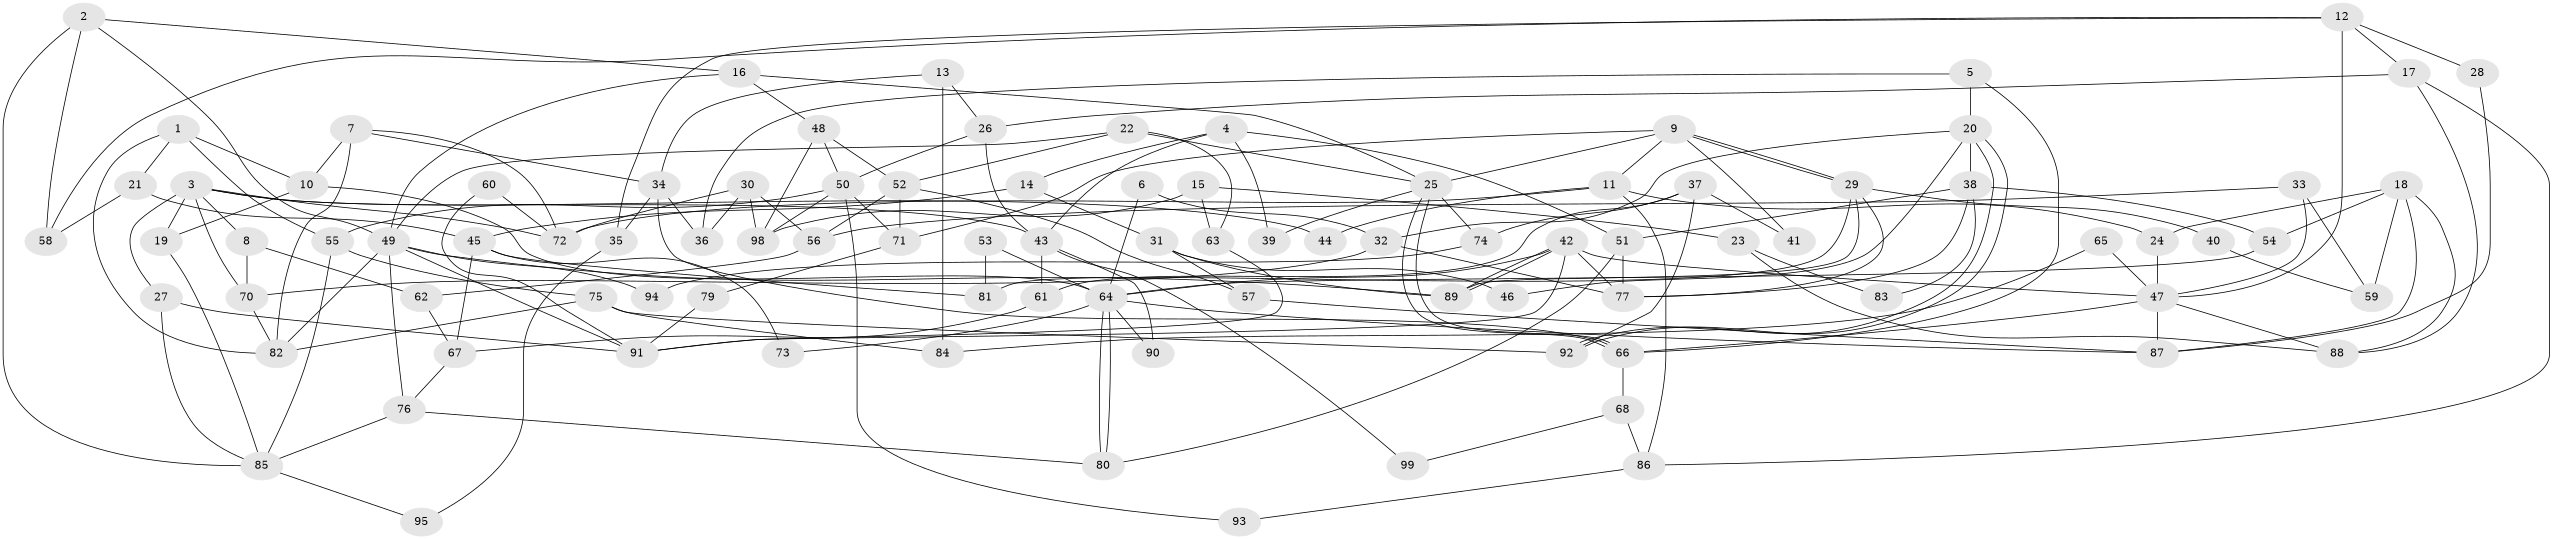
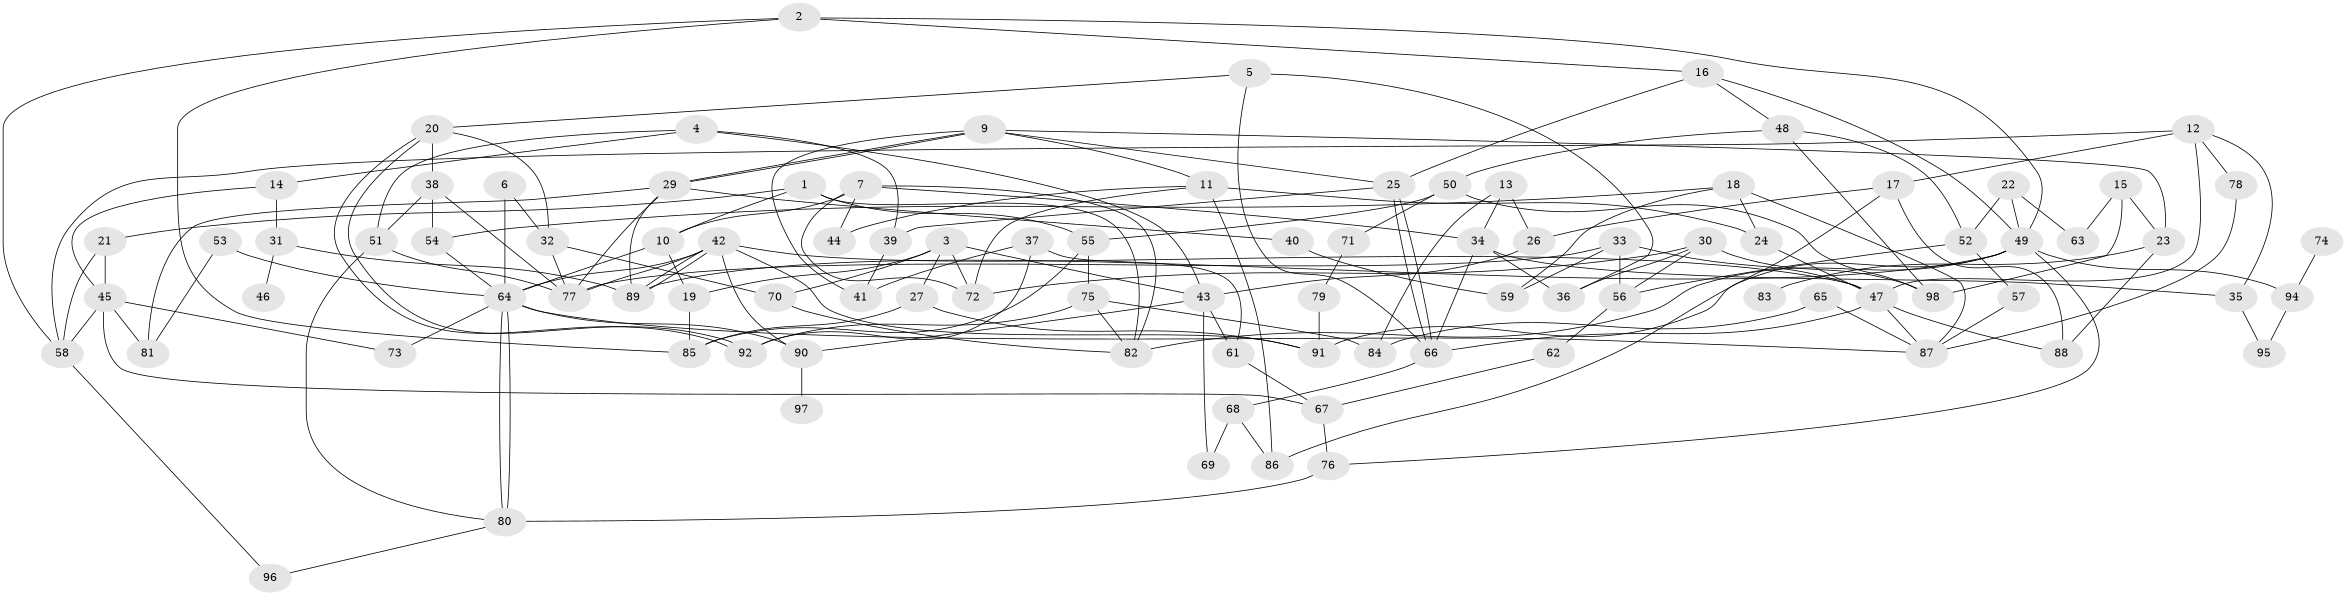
(2478, 73) -> (2236, 185)
(1280, 149) -> (1457, 140)
(913, 155) -> none
(1279, 158) -> none
(489, 185) -> none
(761, 202) -> (848, 213)
(1588, 213) -> none
(1456, 214) -> none
(900, 218) -> none
(247, 242) -> none
(1844, 263) -> none
(1961, 263) -> none
none -> (1094, 265)
none -> (876, 270)
(1203, 270) -> none
(2131, 271) -> (1874, 326)
(2454, 285) -> none
none -> (744, 307)
none -> (84, 326)
(1119, 329) -> none
none -> (802, 410)
(333, 438) -> none
(1408, 466) -> (1208, 466)
(342, 494) -> (2278, 326)
(1240, 522) -> none
none -> (270, 578)
